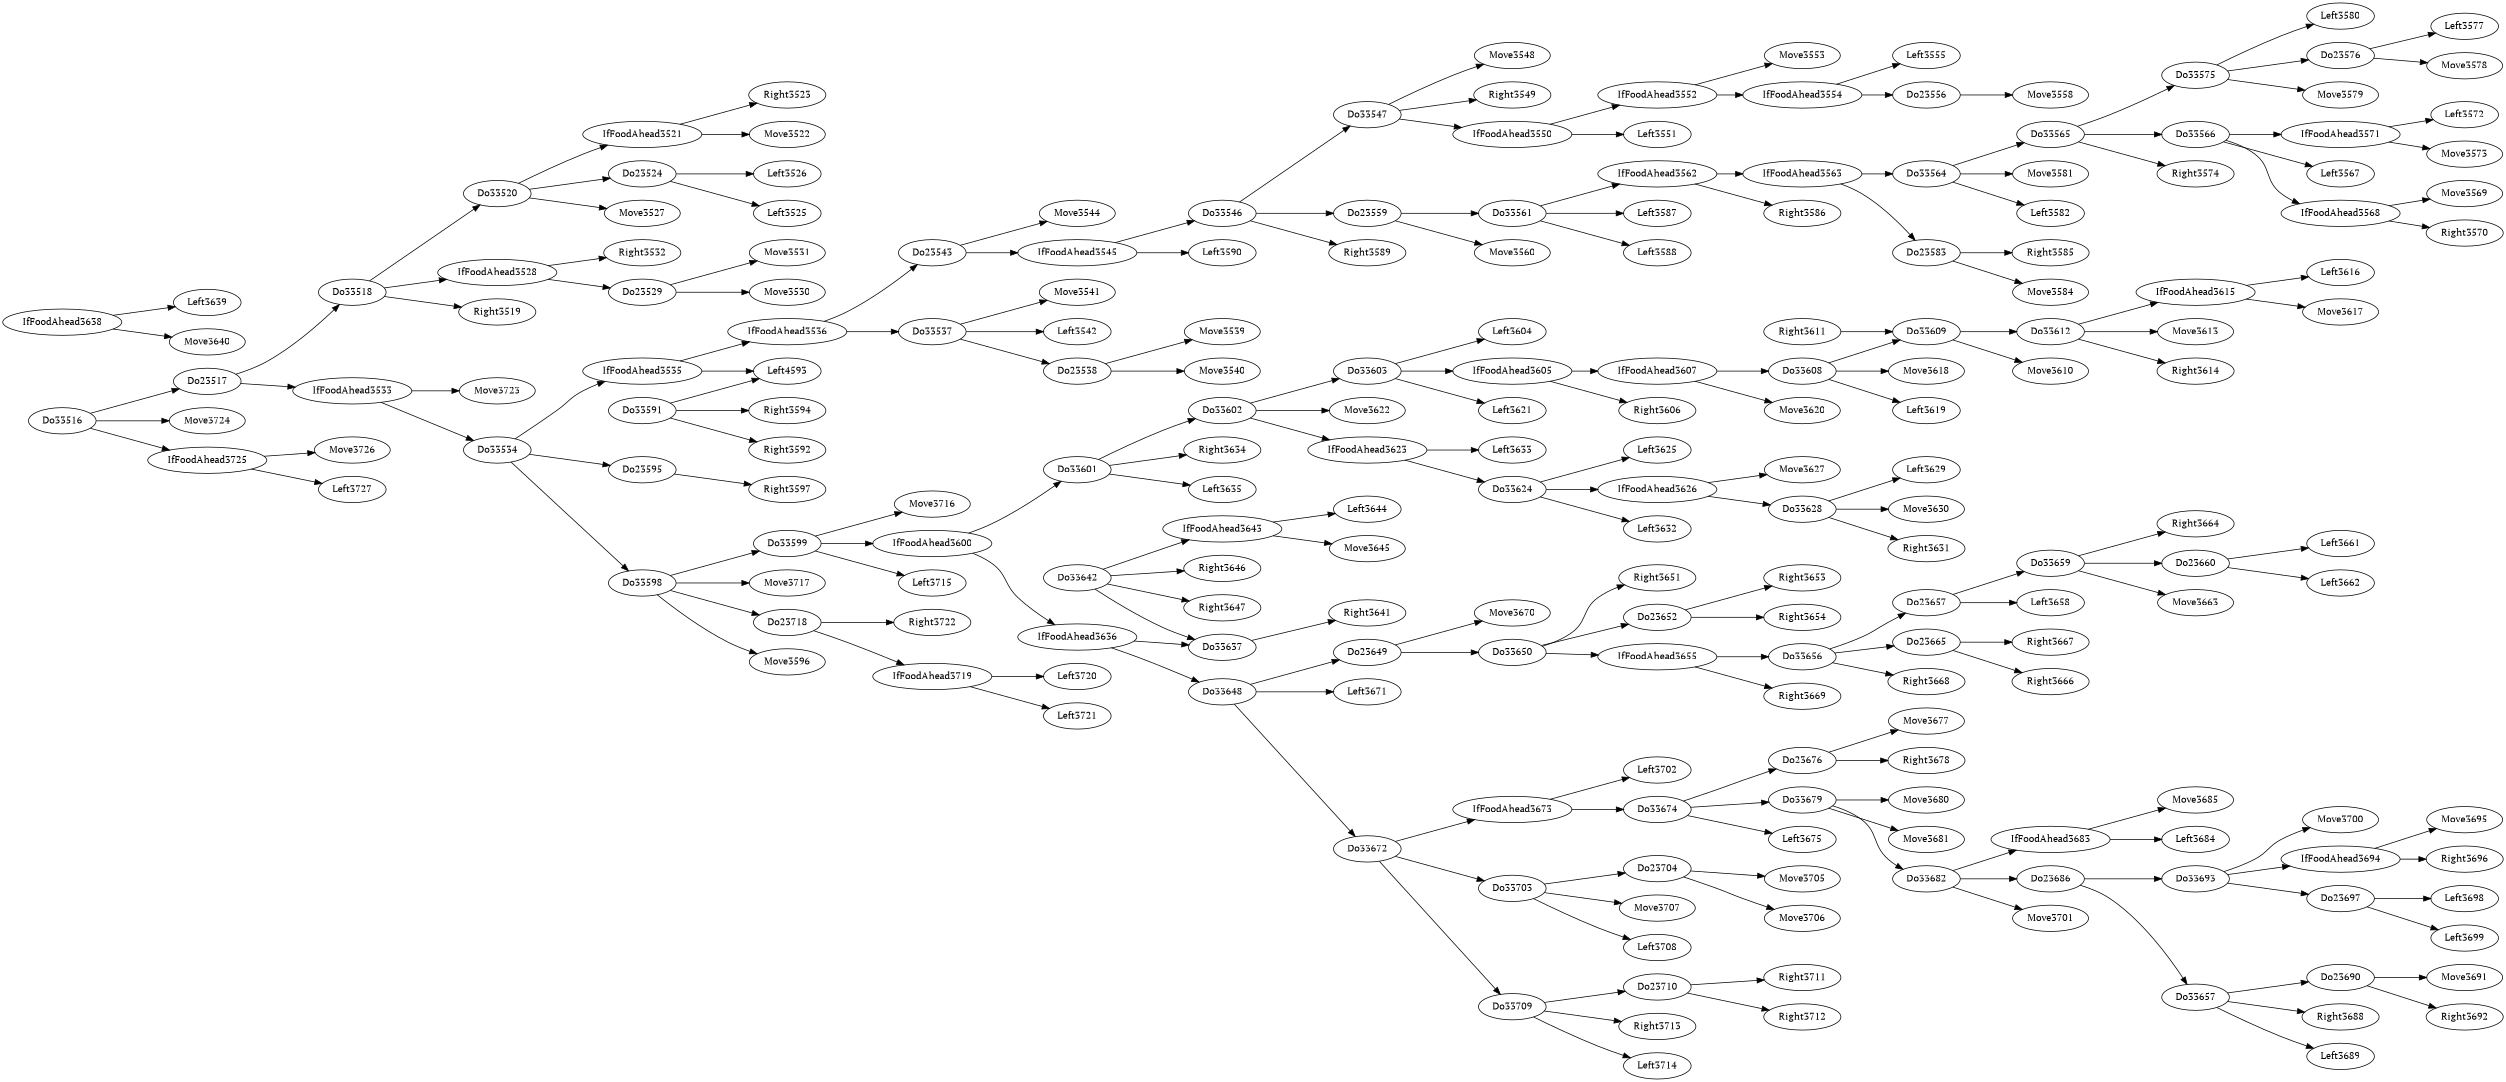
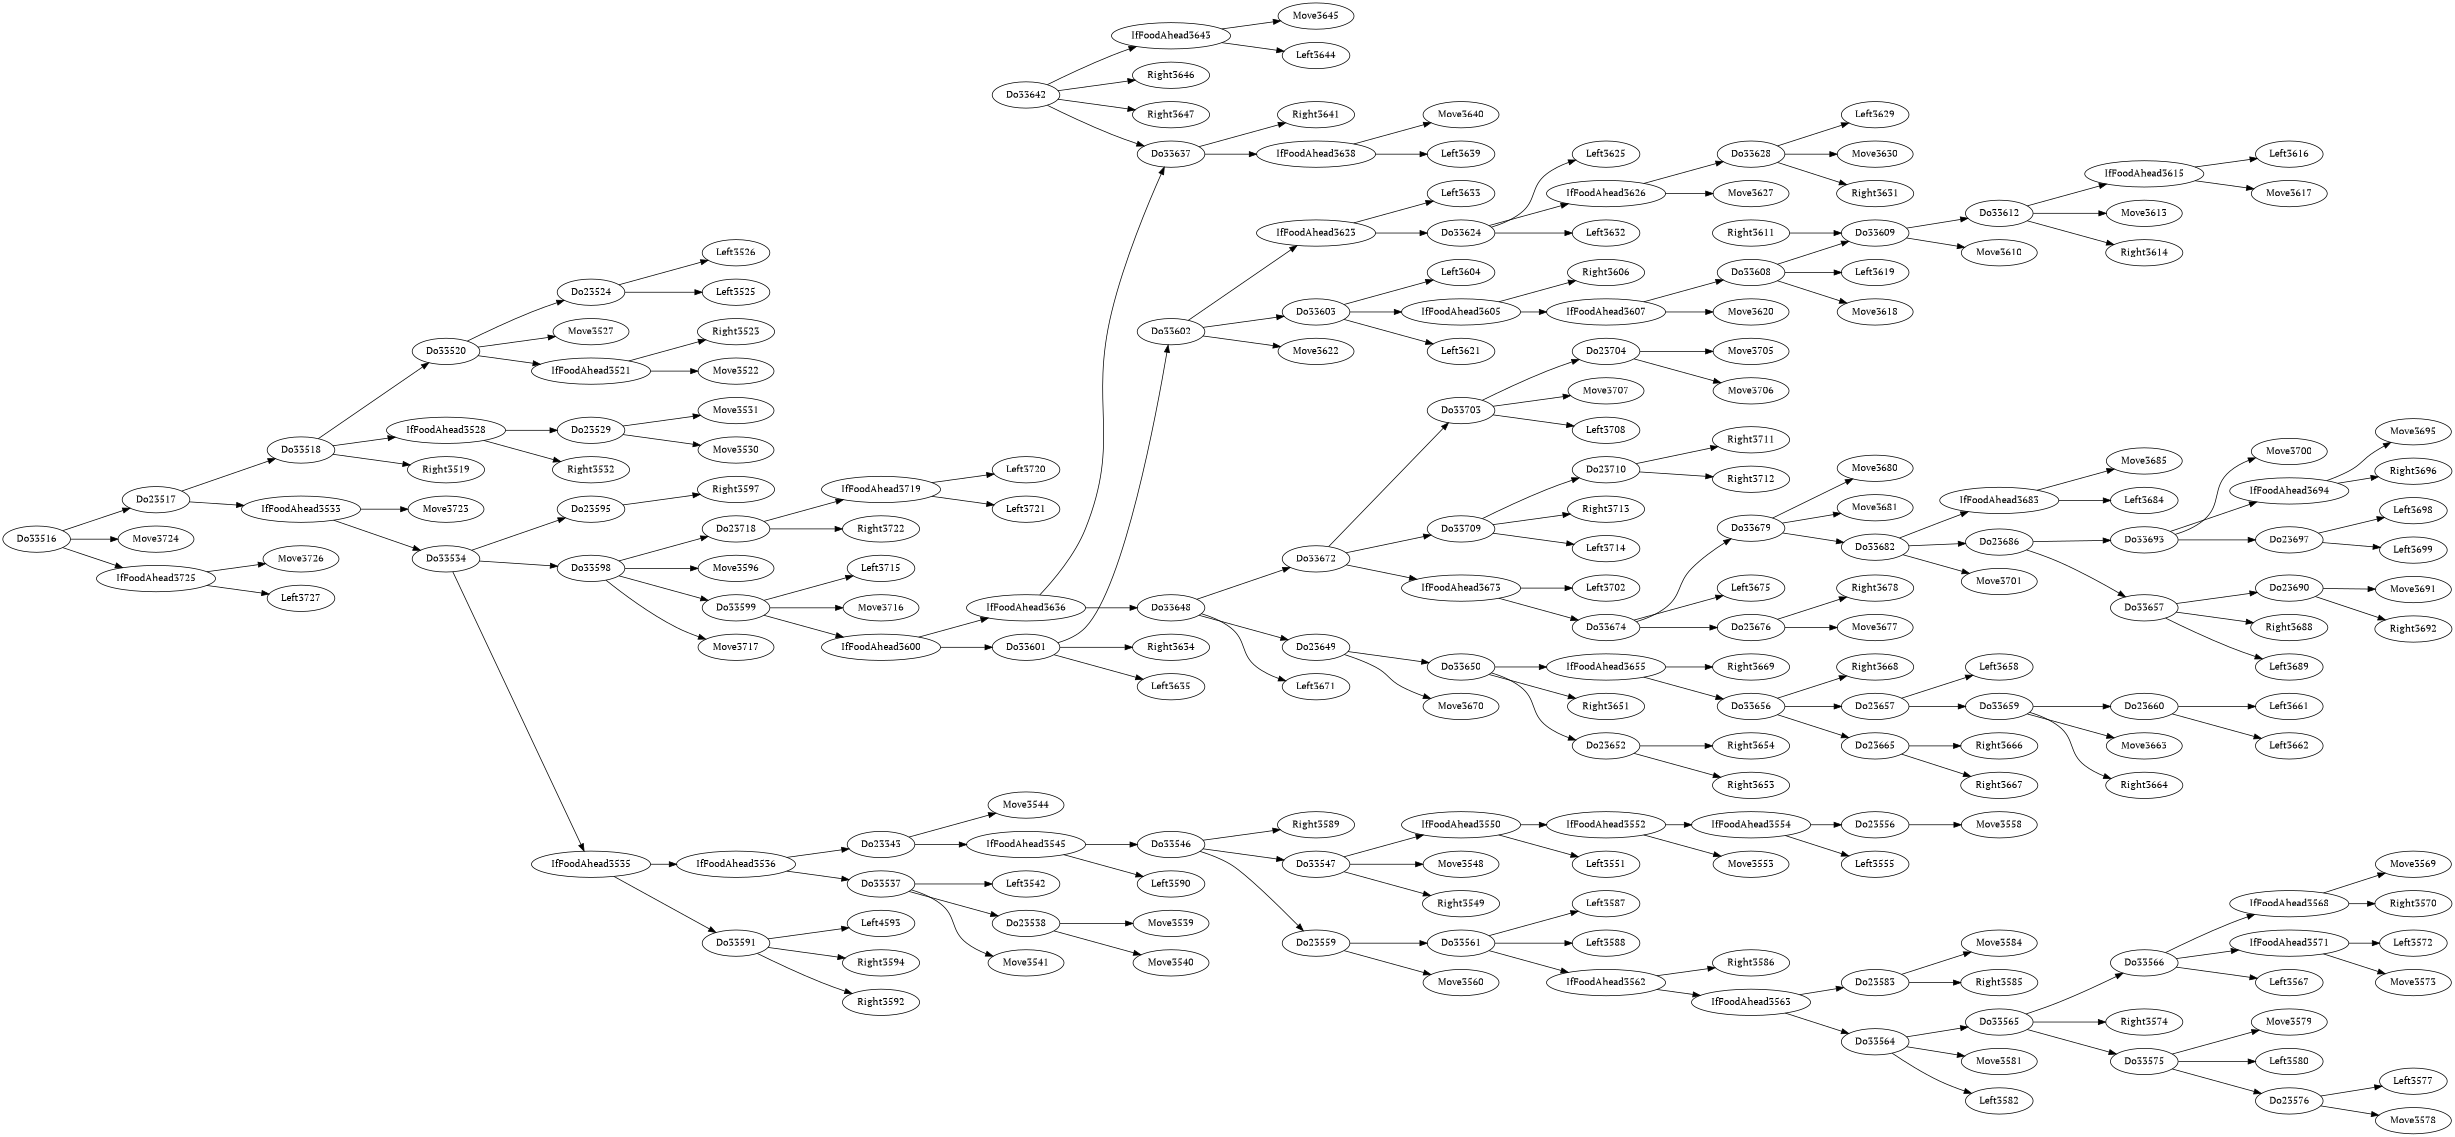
none -> (1227, 154)
(932, 253) -> (881, 845)
(724, 371) -> (662, 903)
